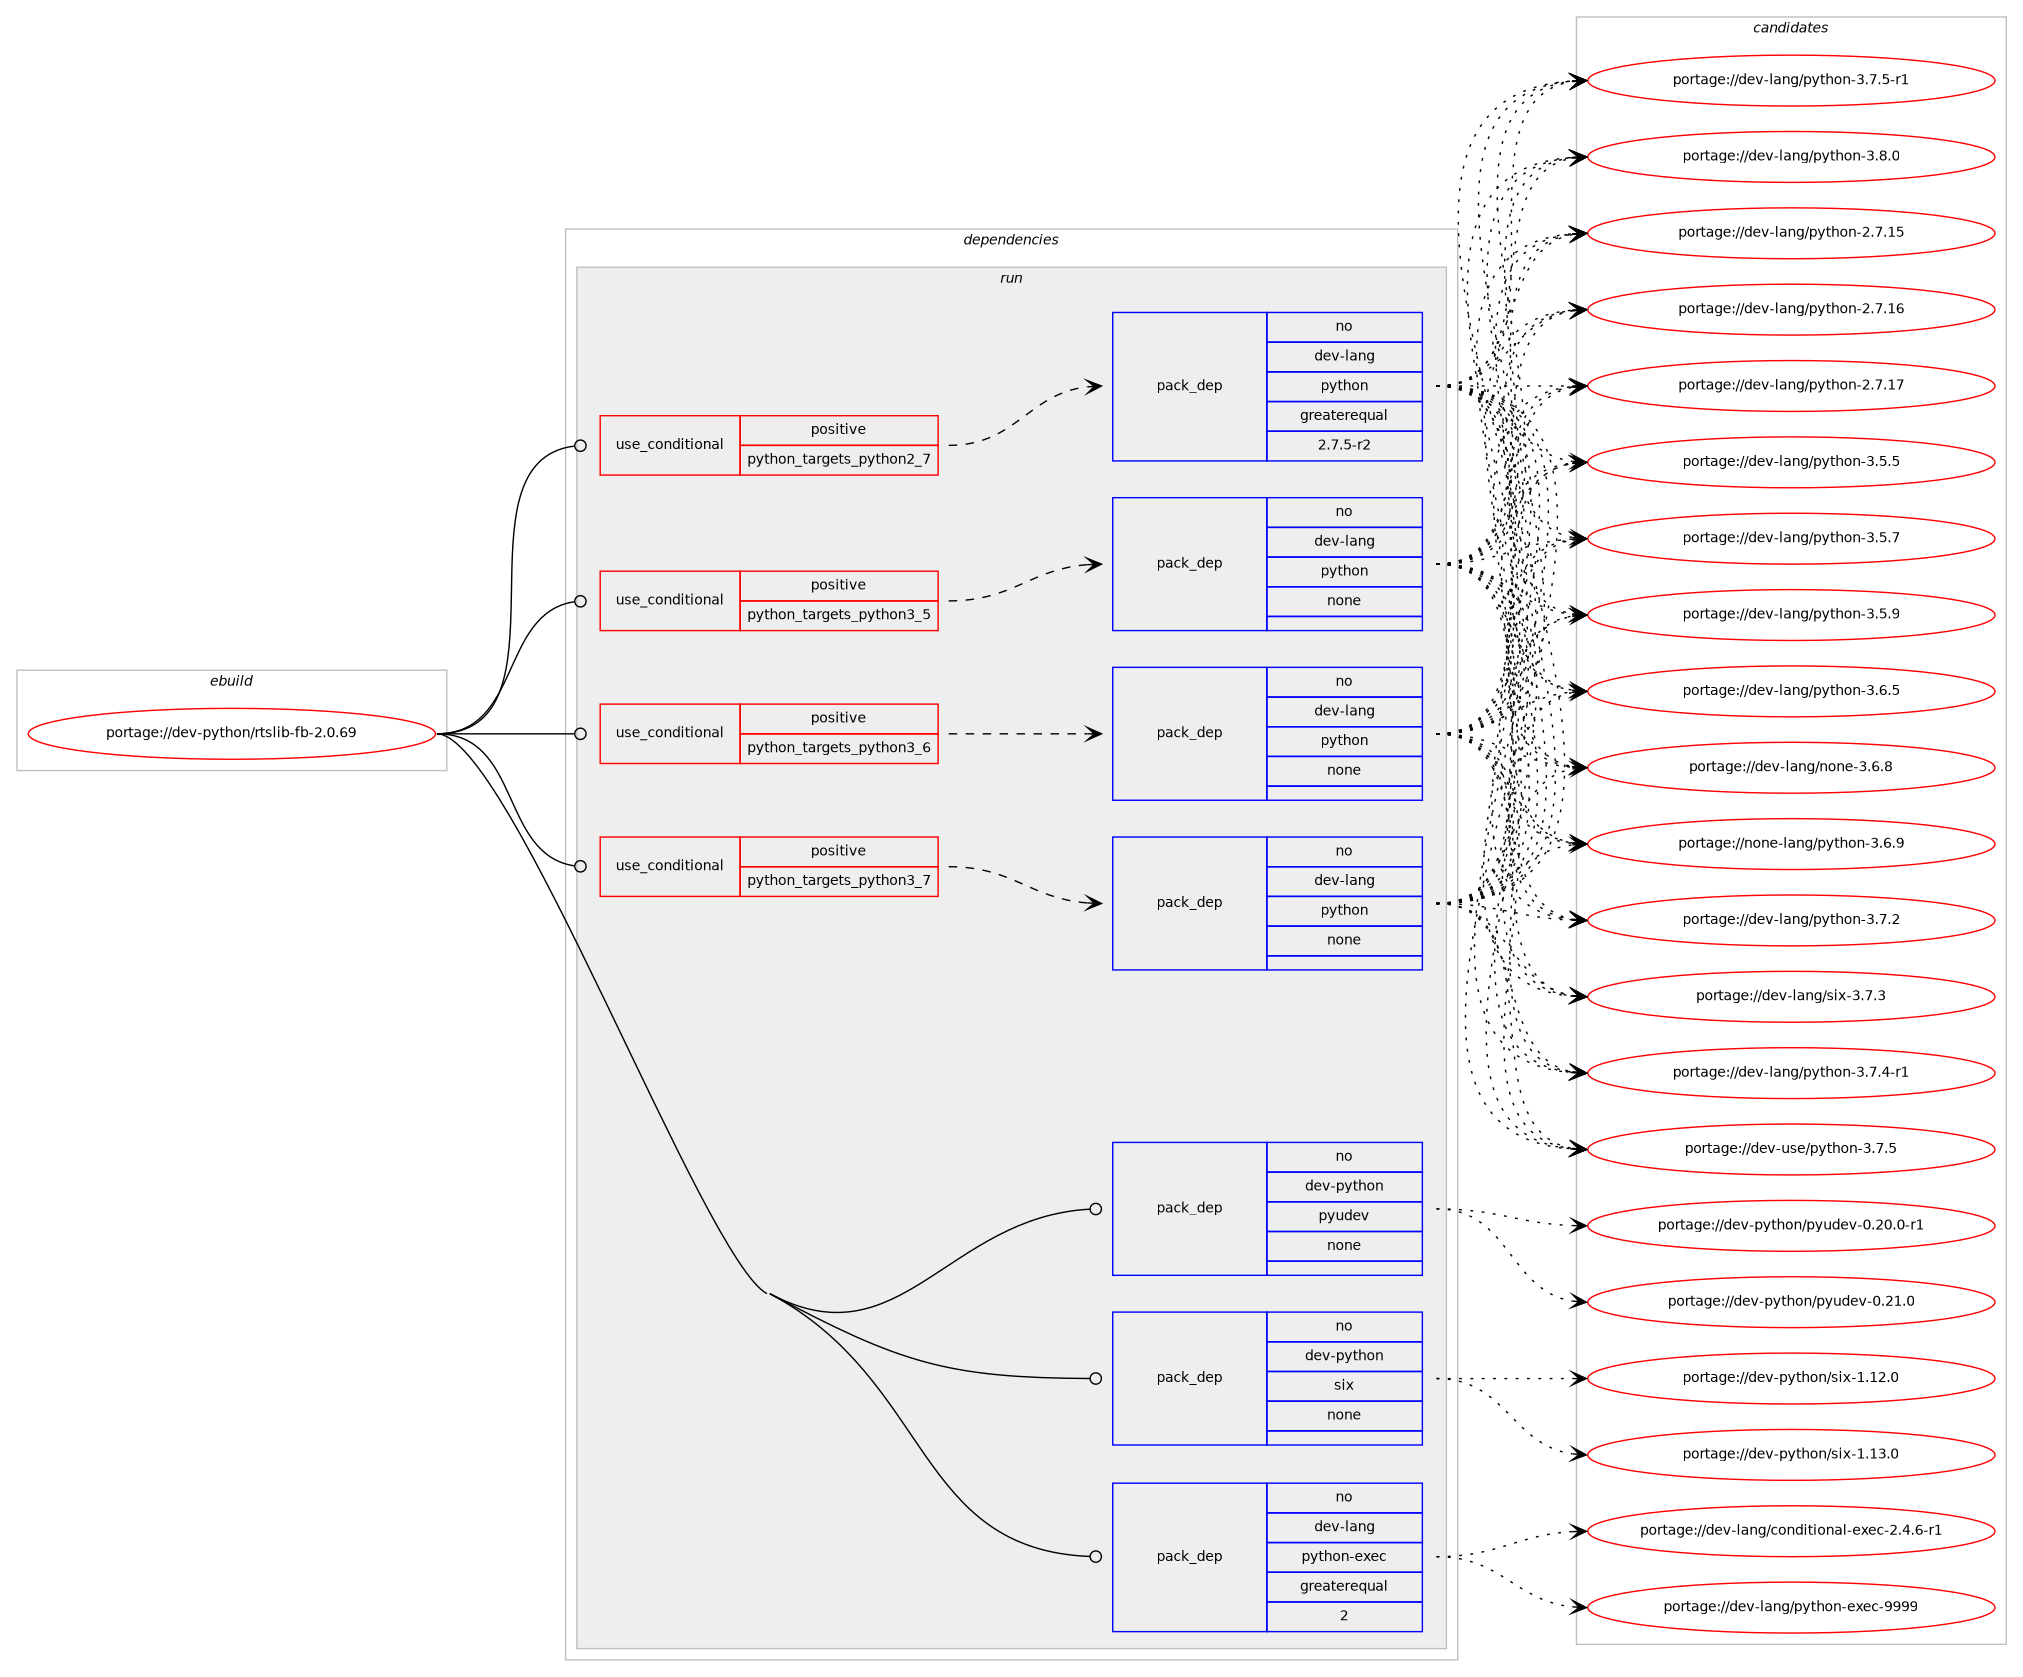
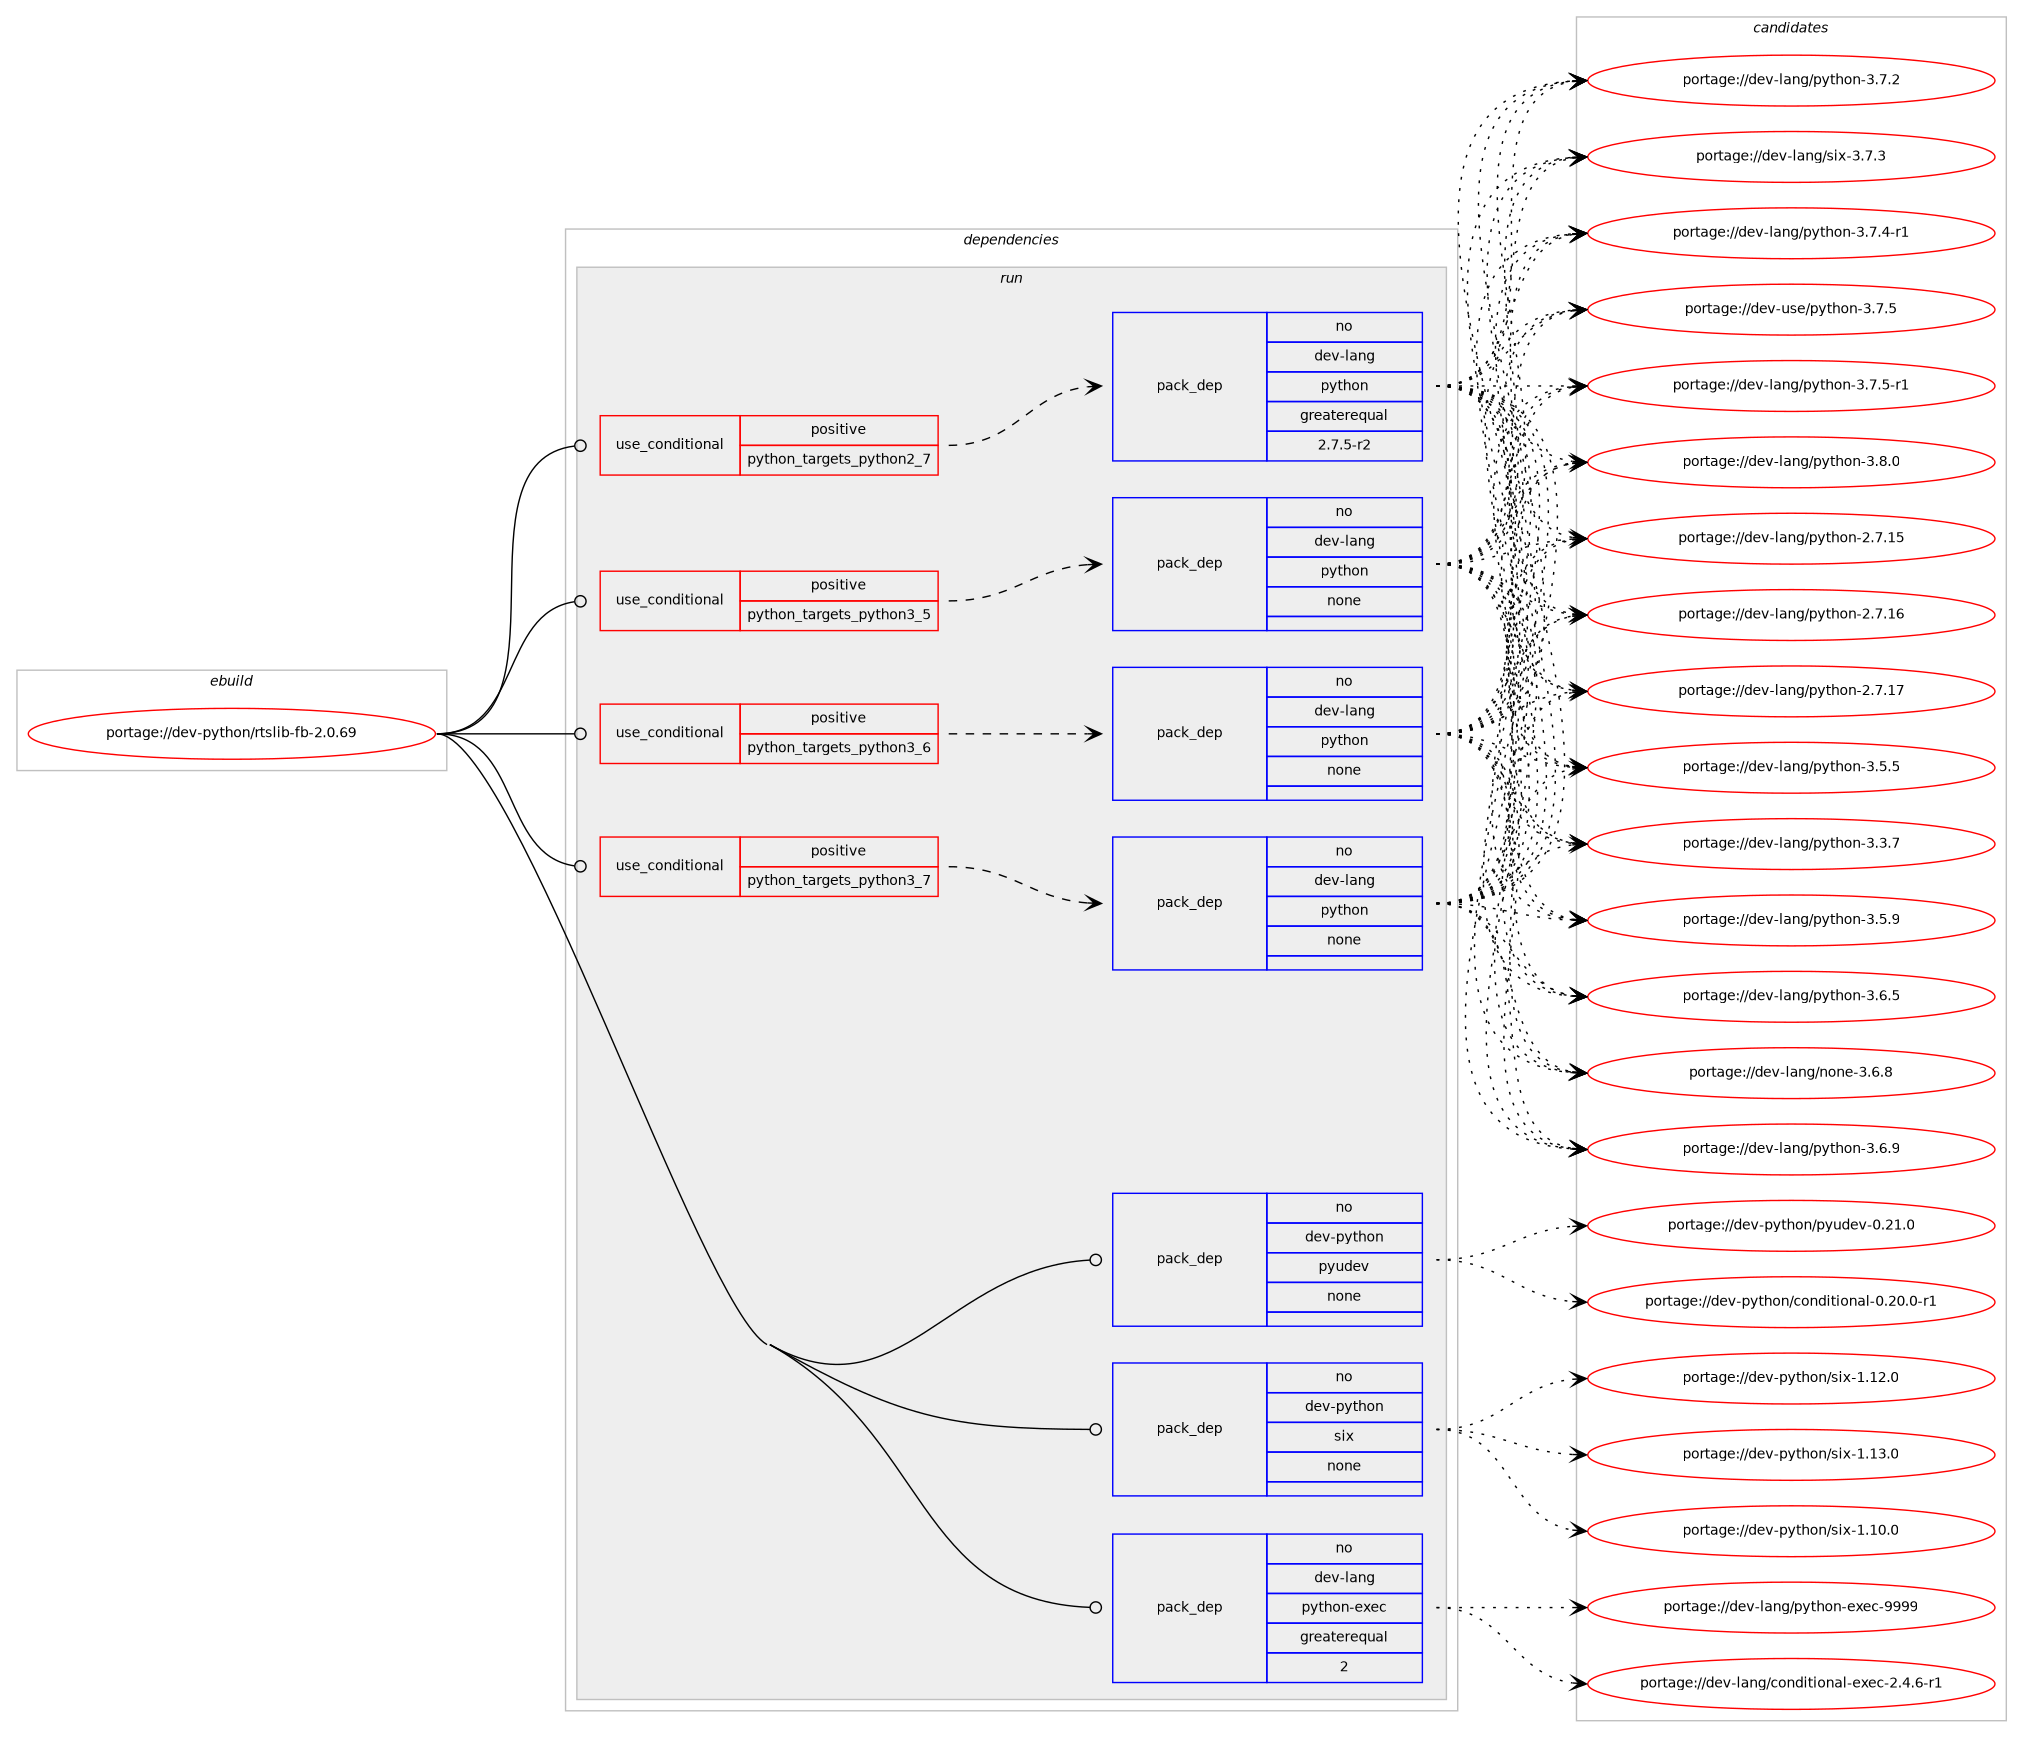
(1791, 539) -> (1791, 844)
(1791, 844) -> (1791, 1149)
(1791, 1226) -> (1791, 1302)
none -> (1791, 1531)
